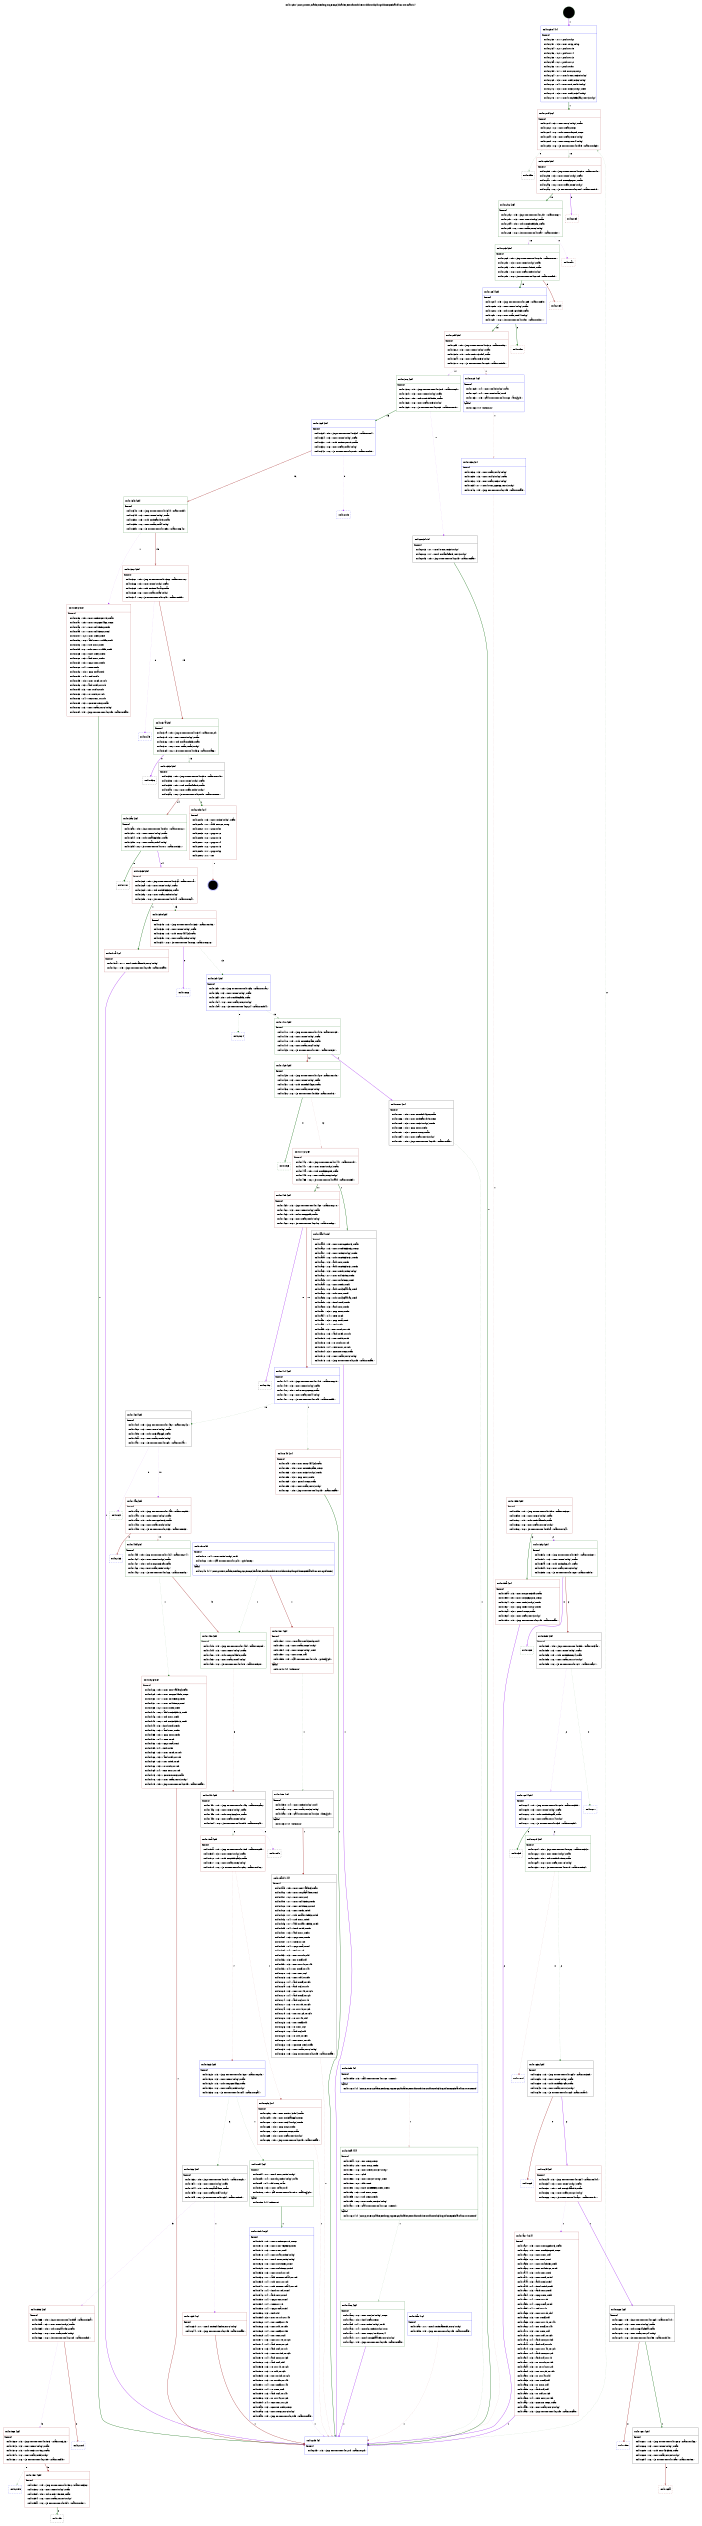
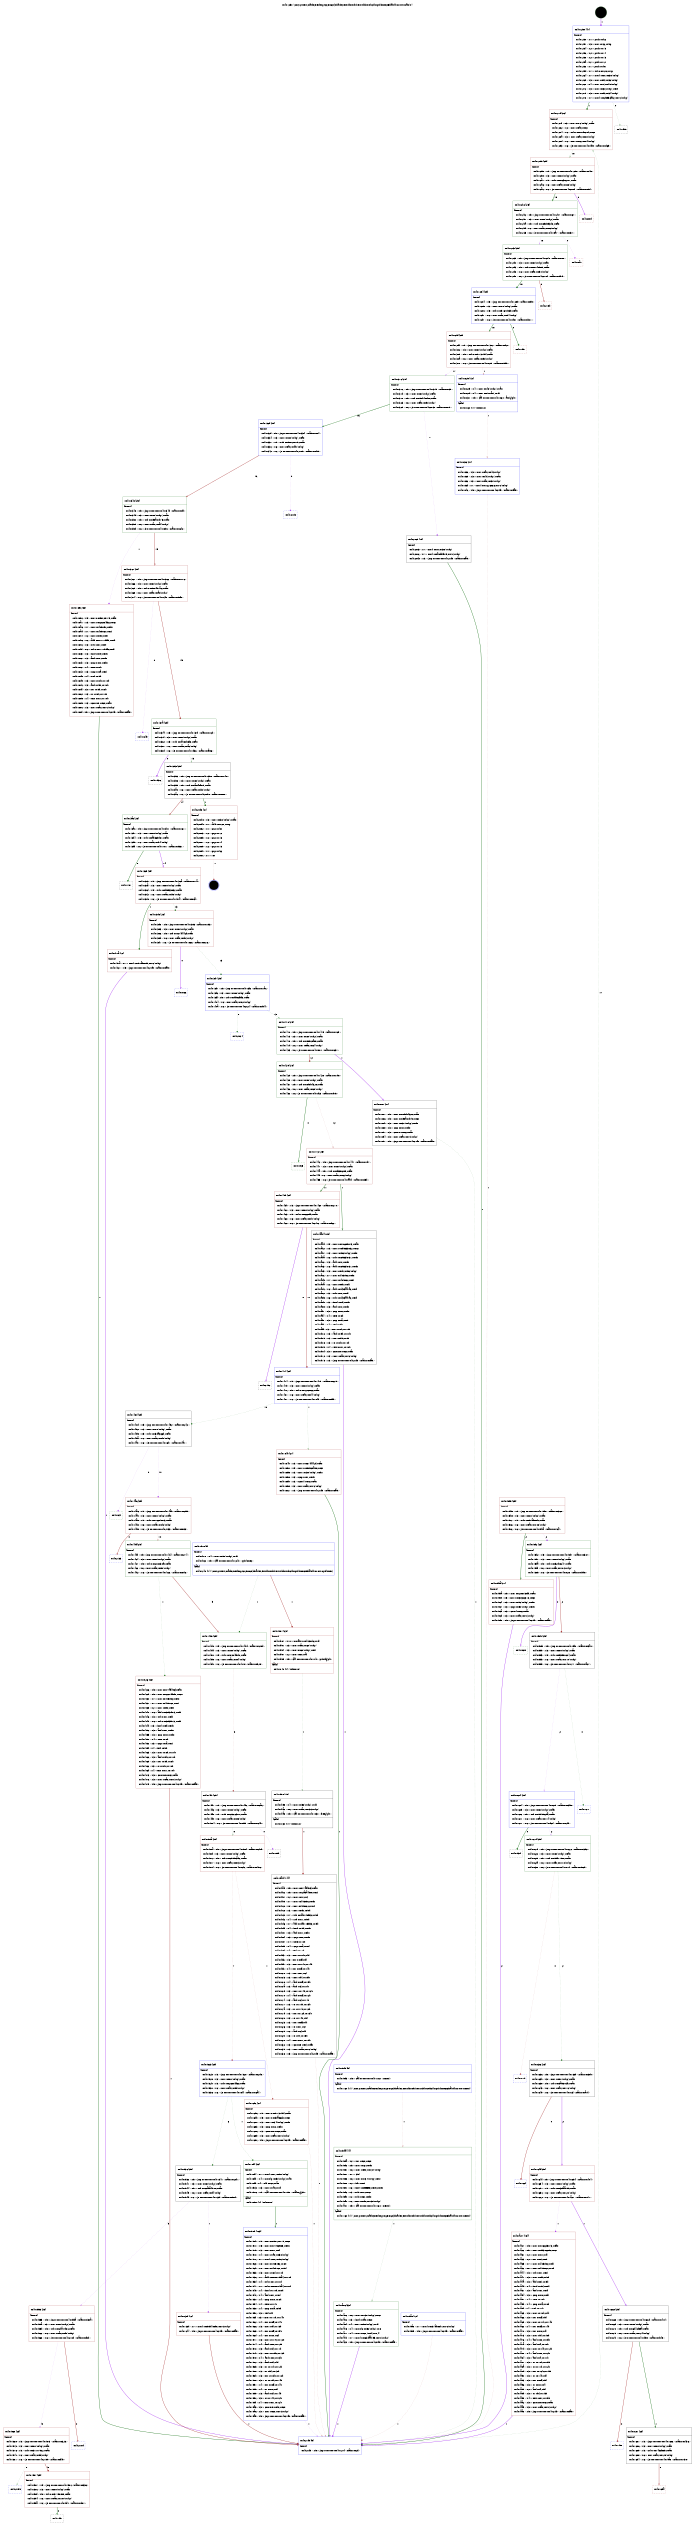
(534, 159) -> (616, 113)
